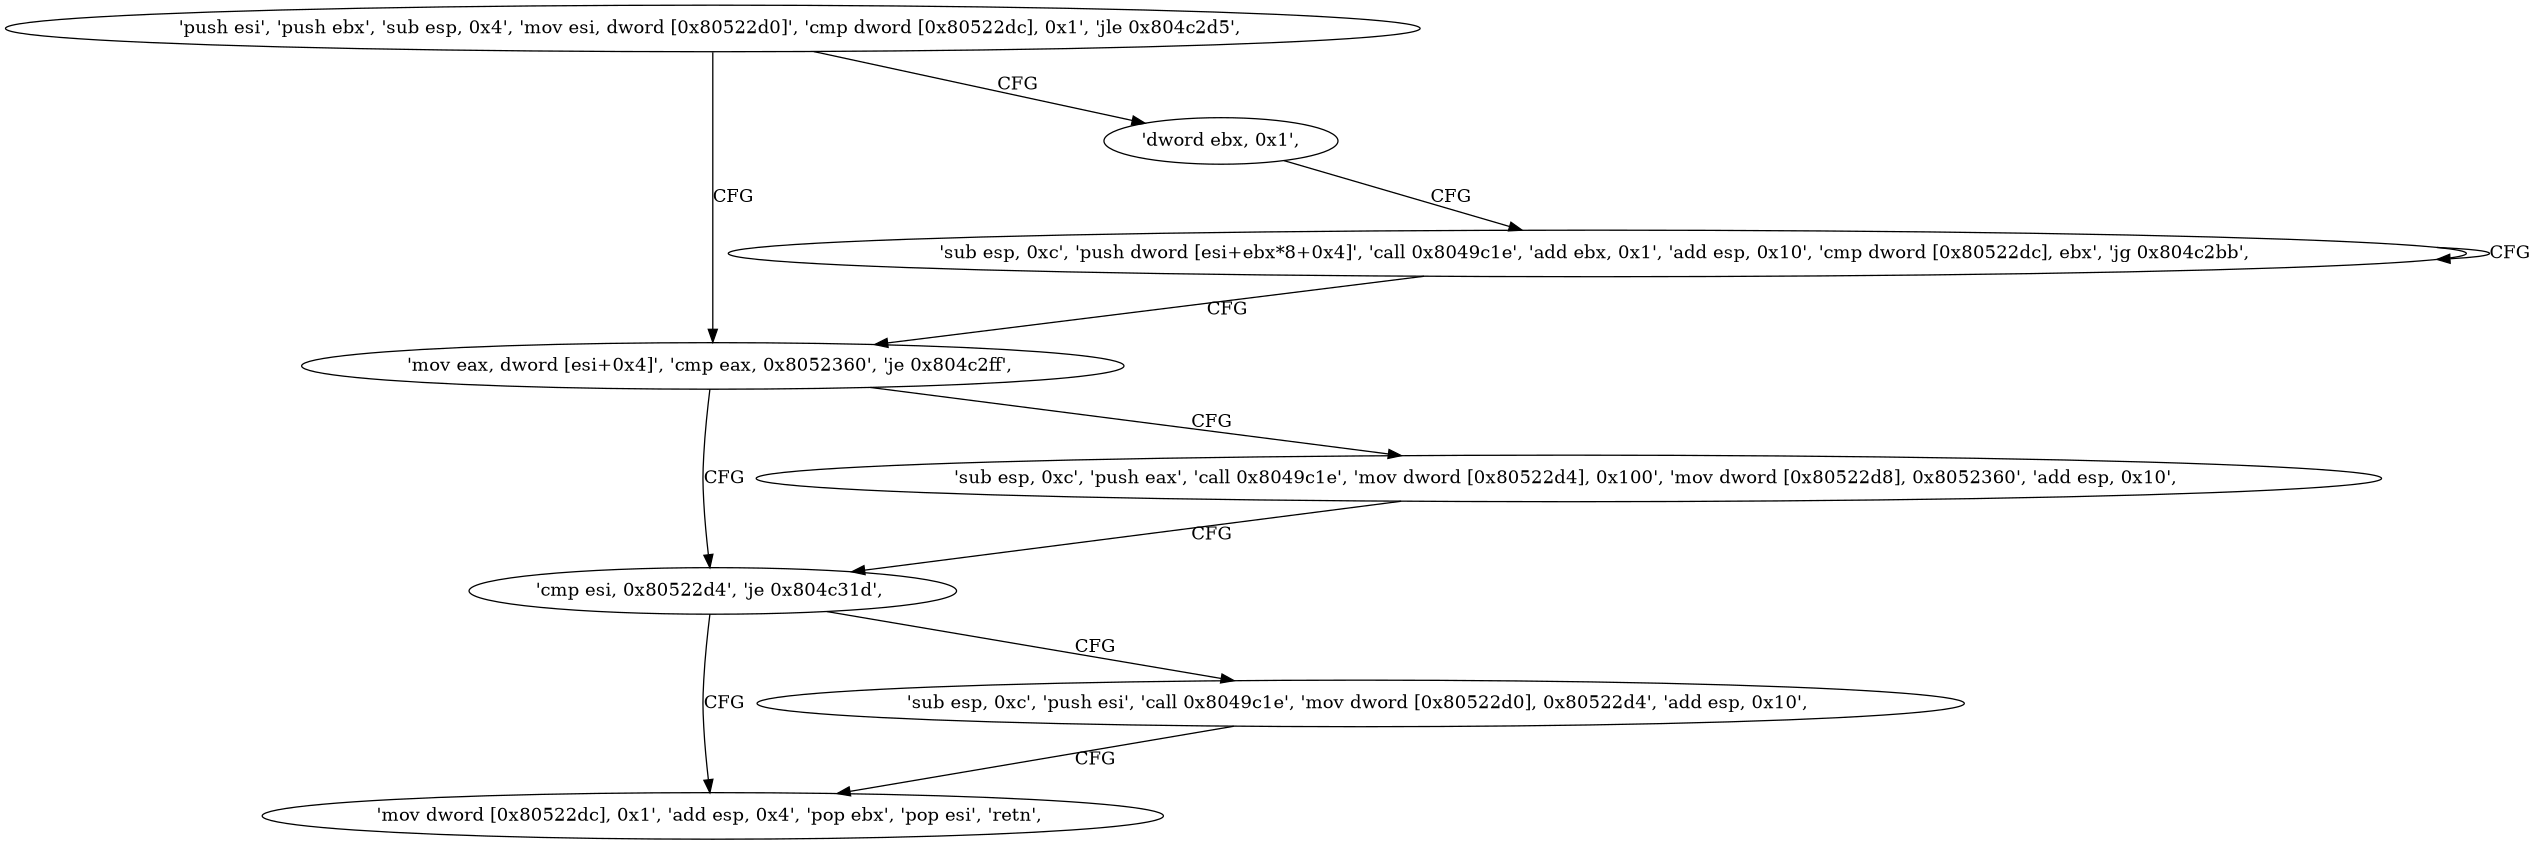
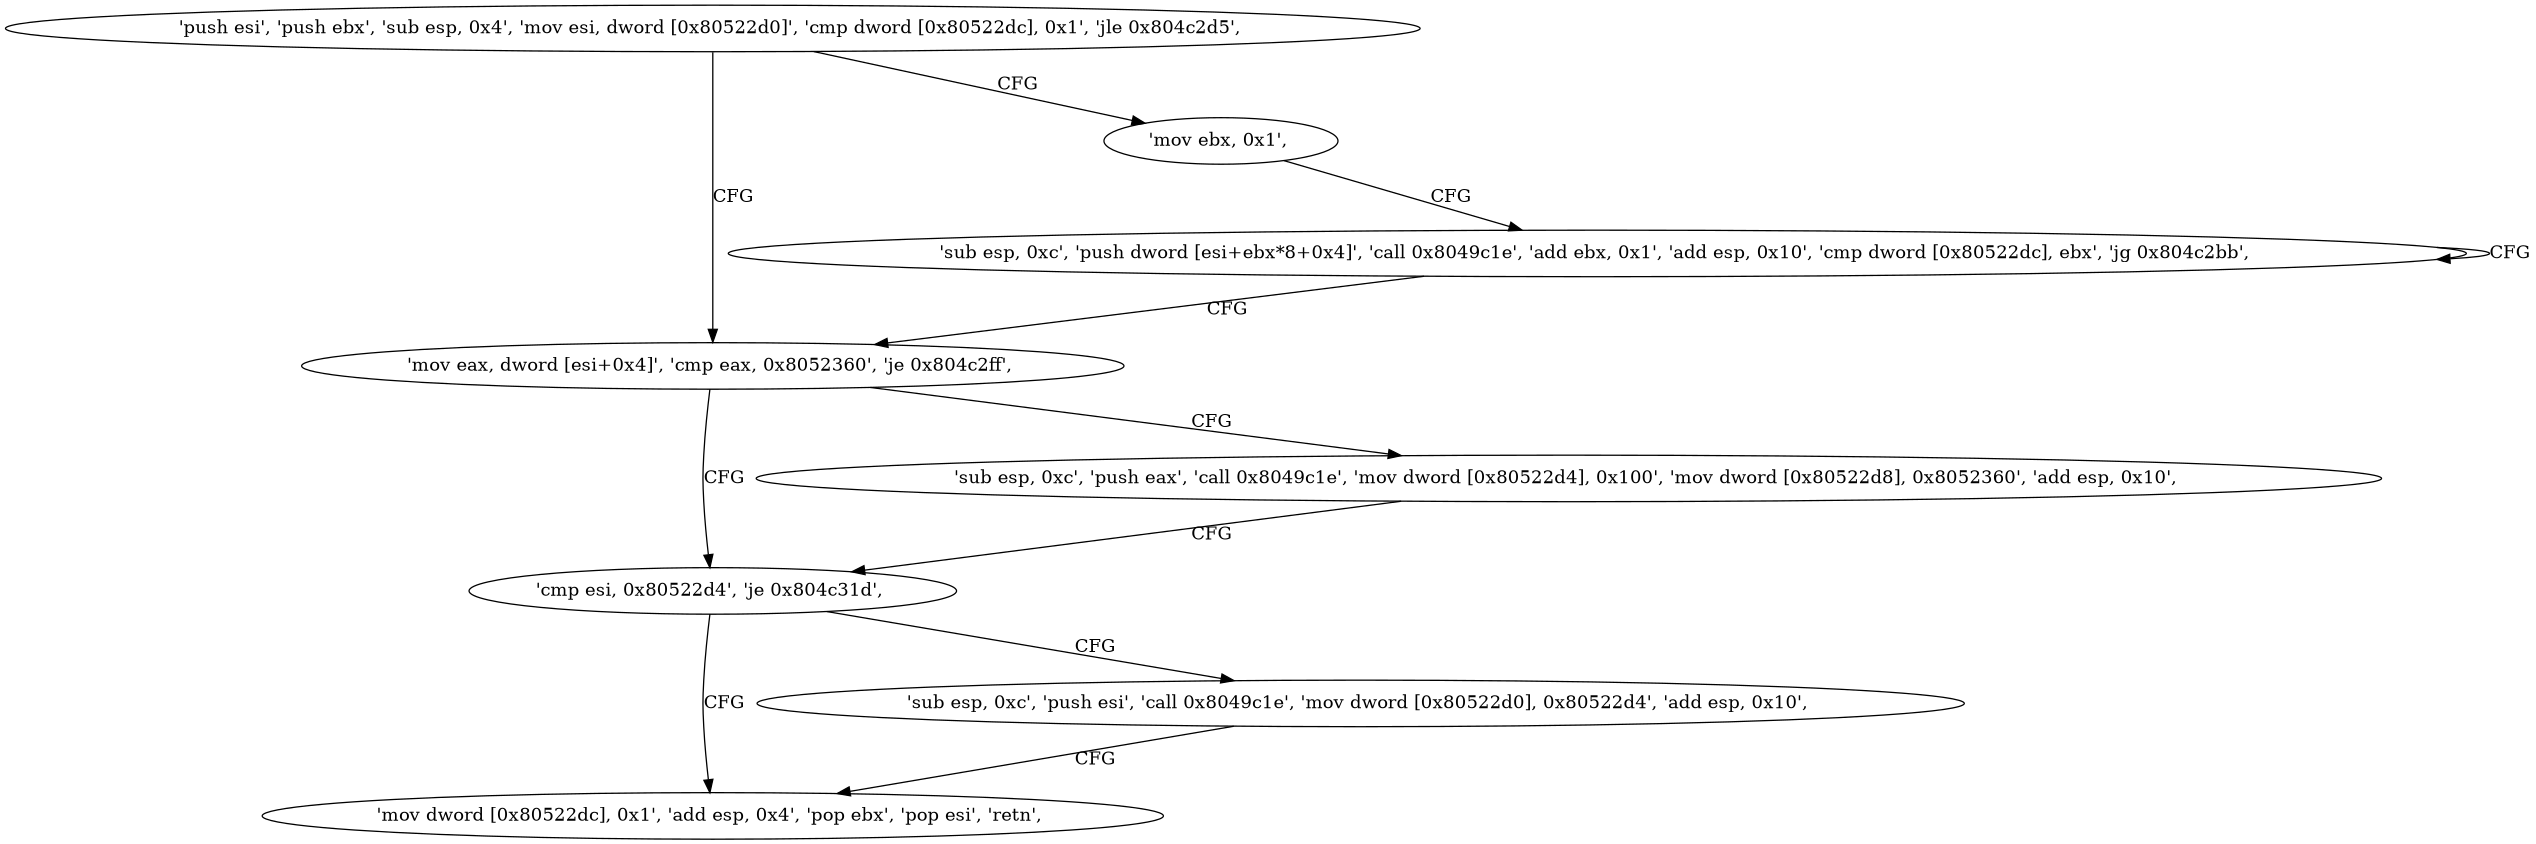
(1221, 141) -> (1221, 141)
